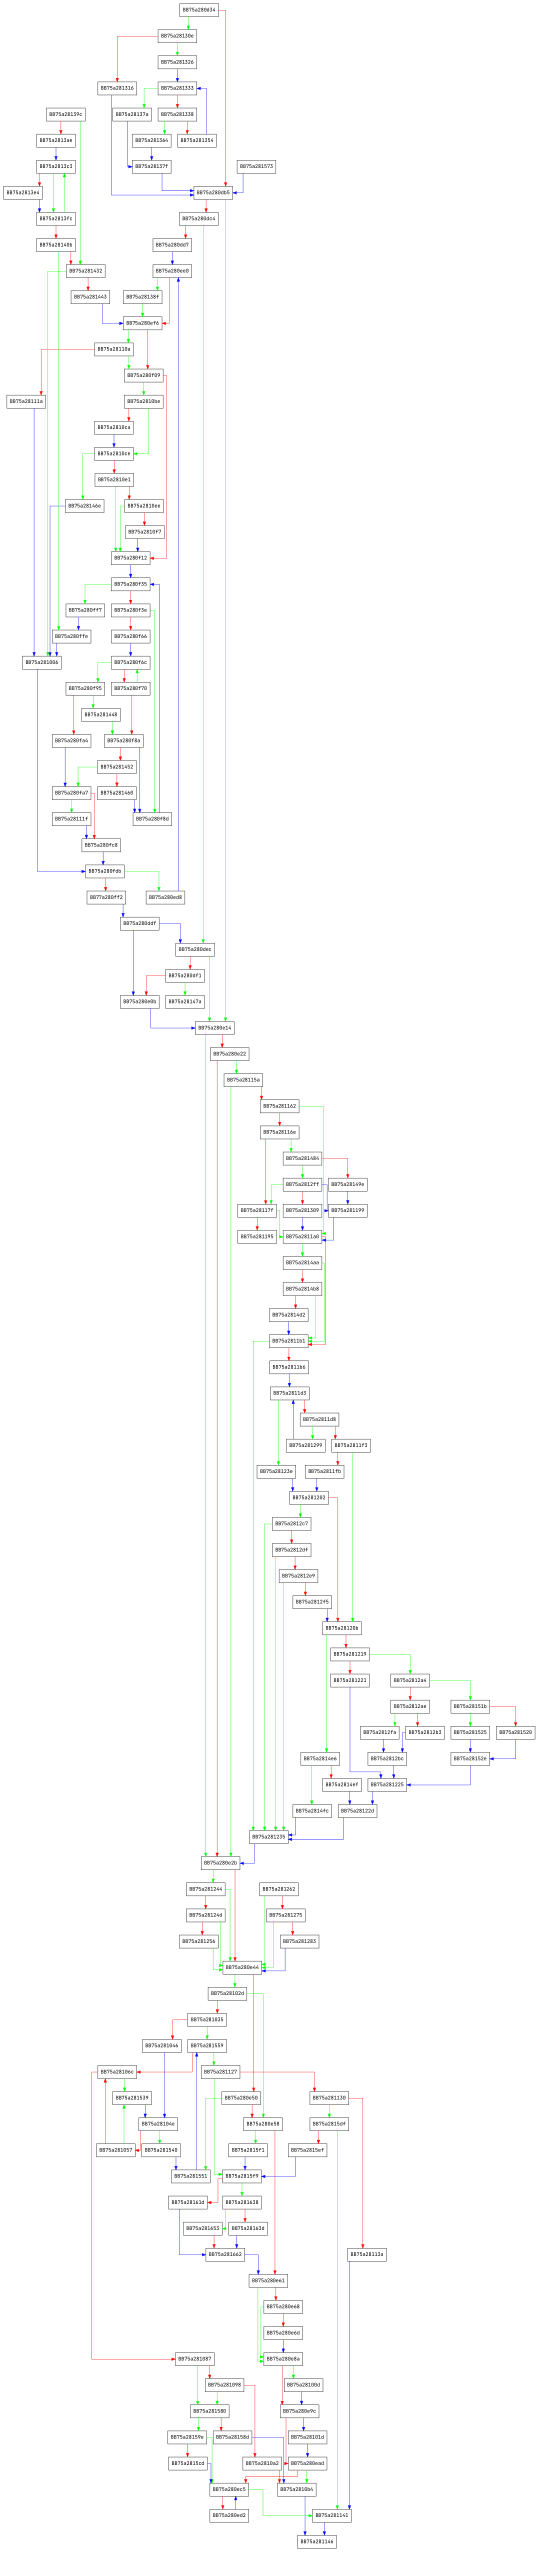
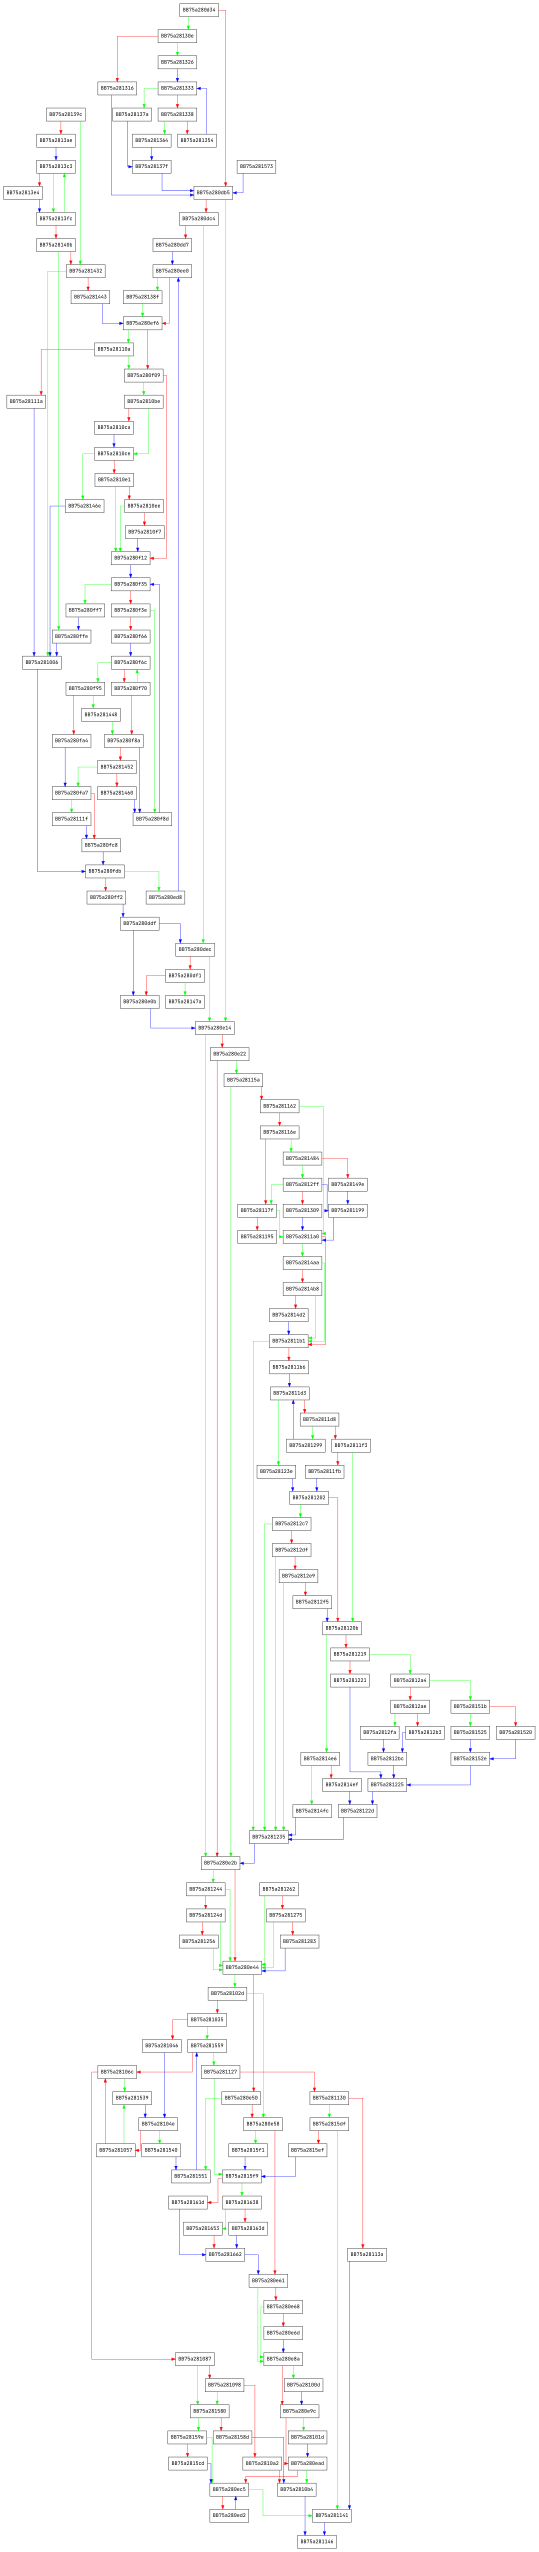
(106, 898) -> (106, 898)
(304, 2423) -> (304, 2423)
